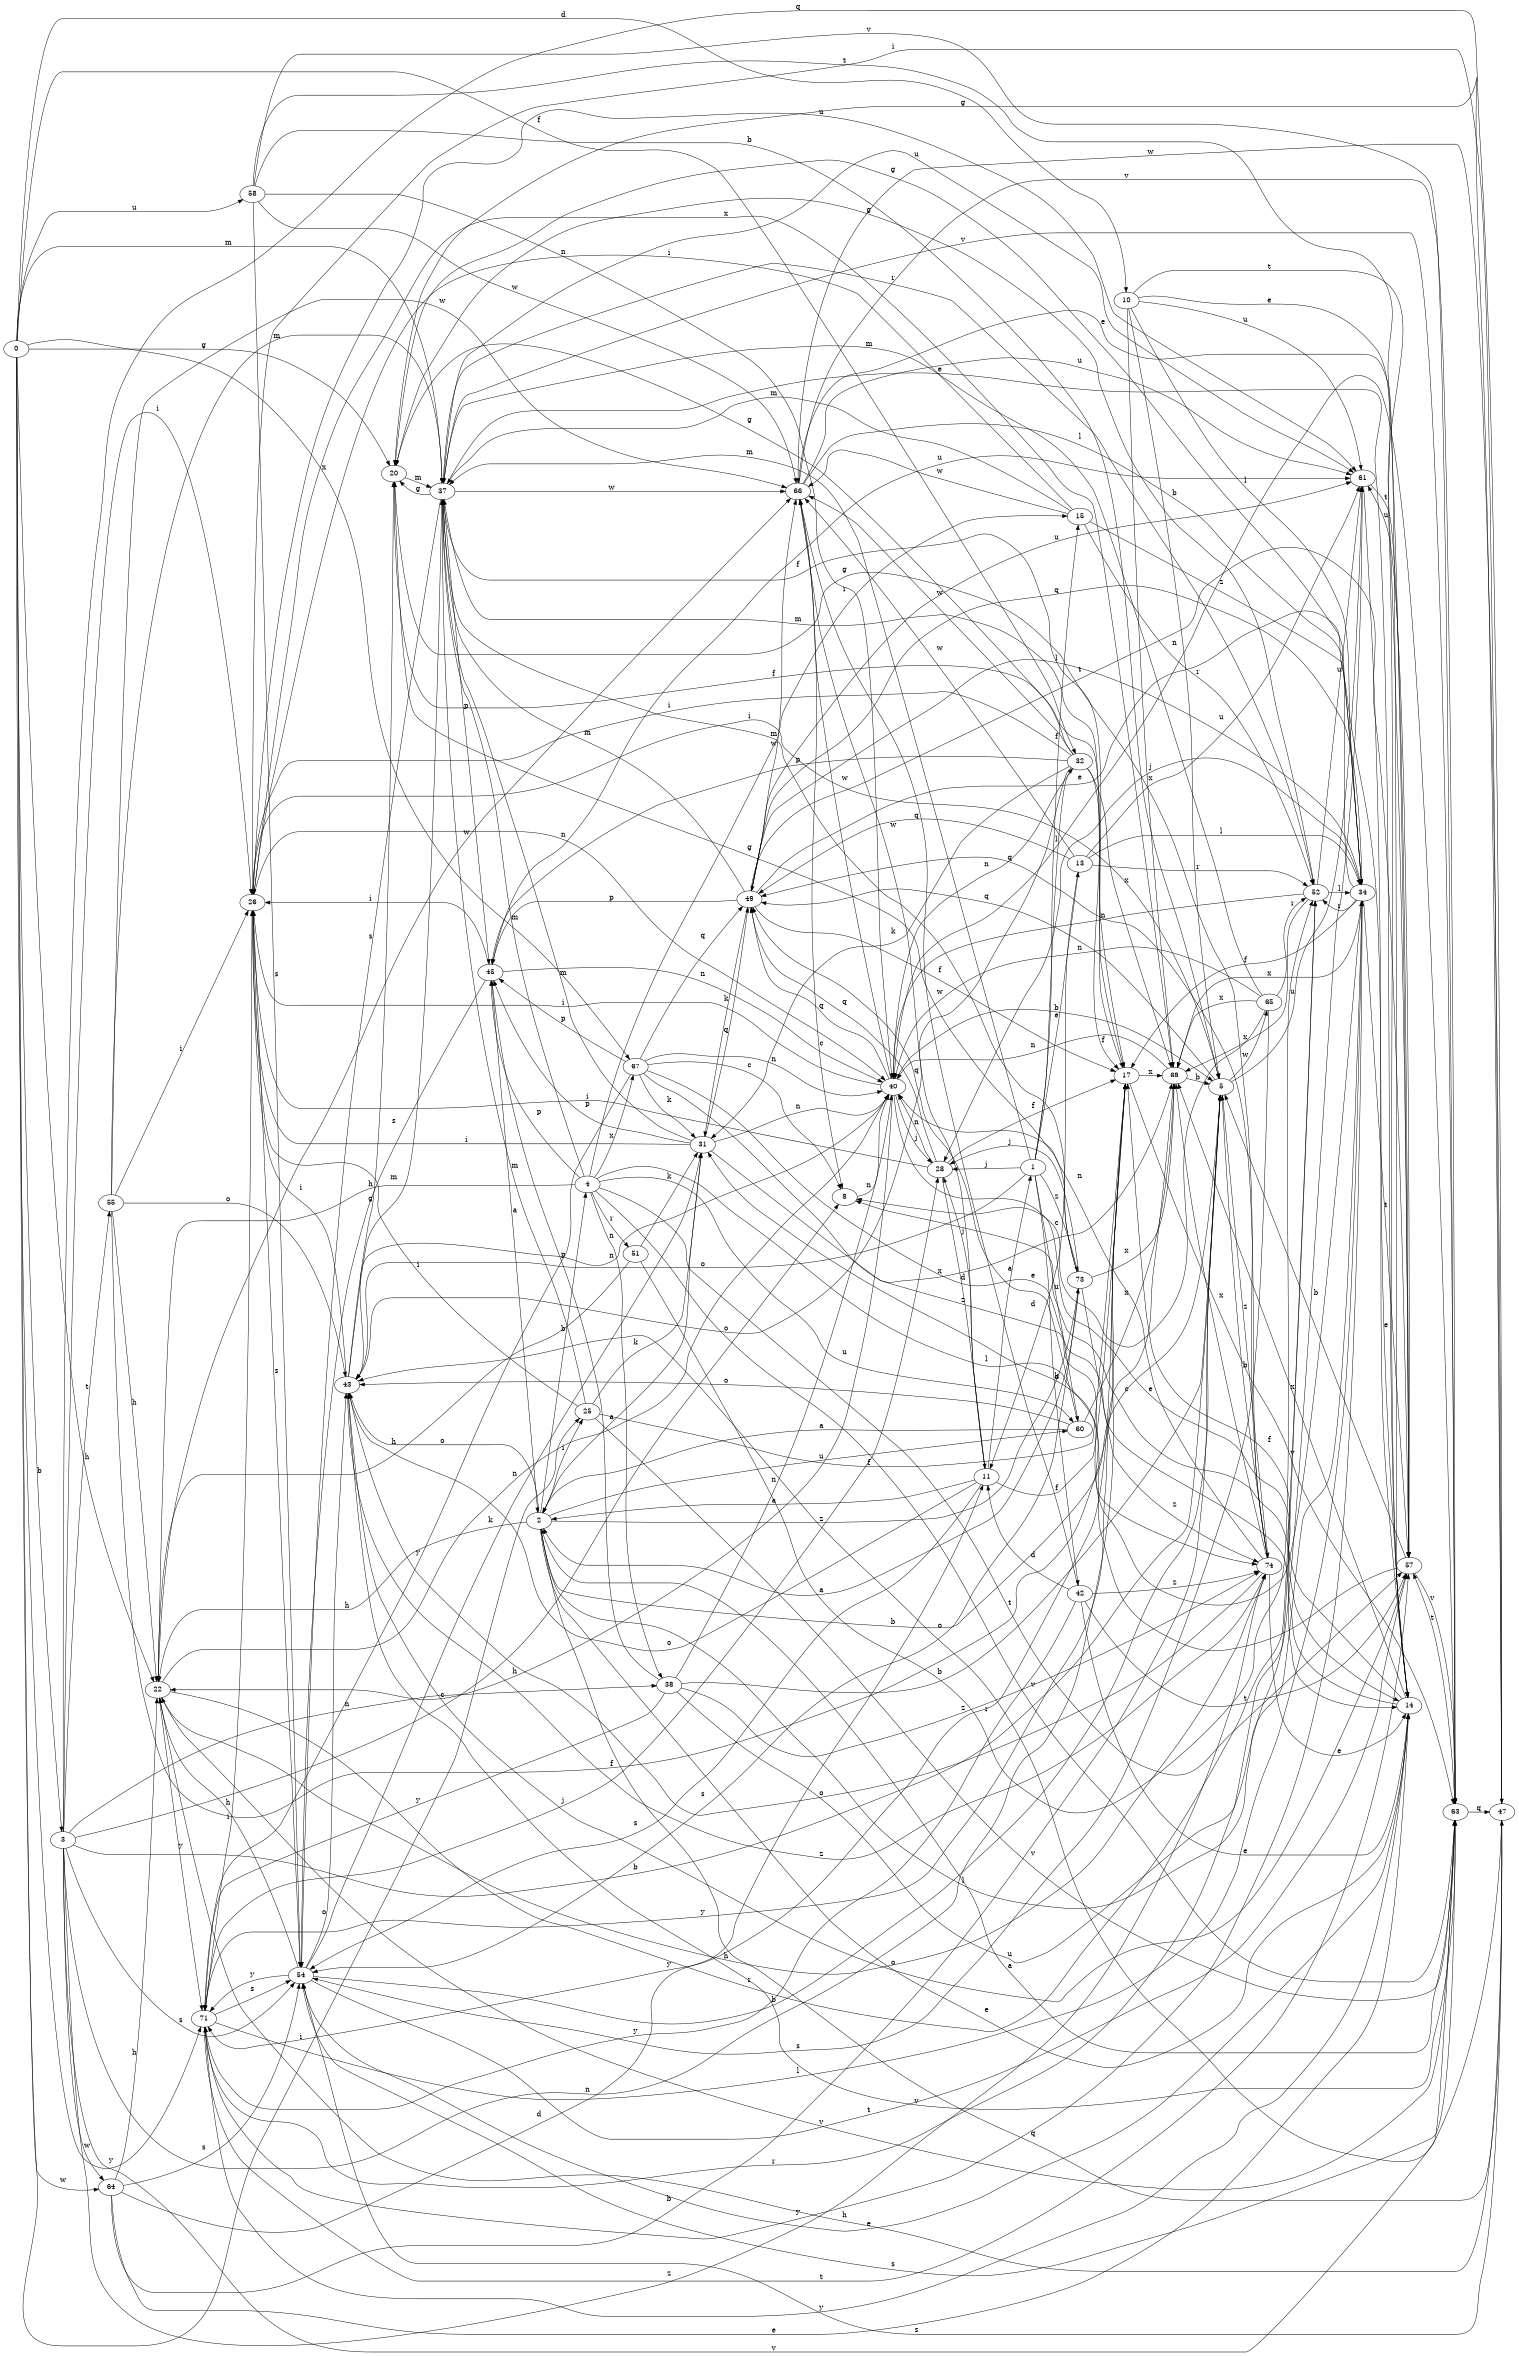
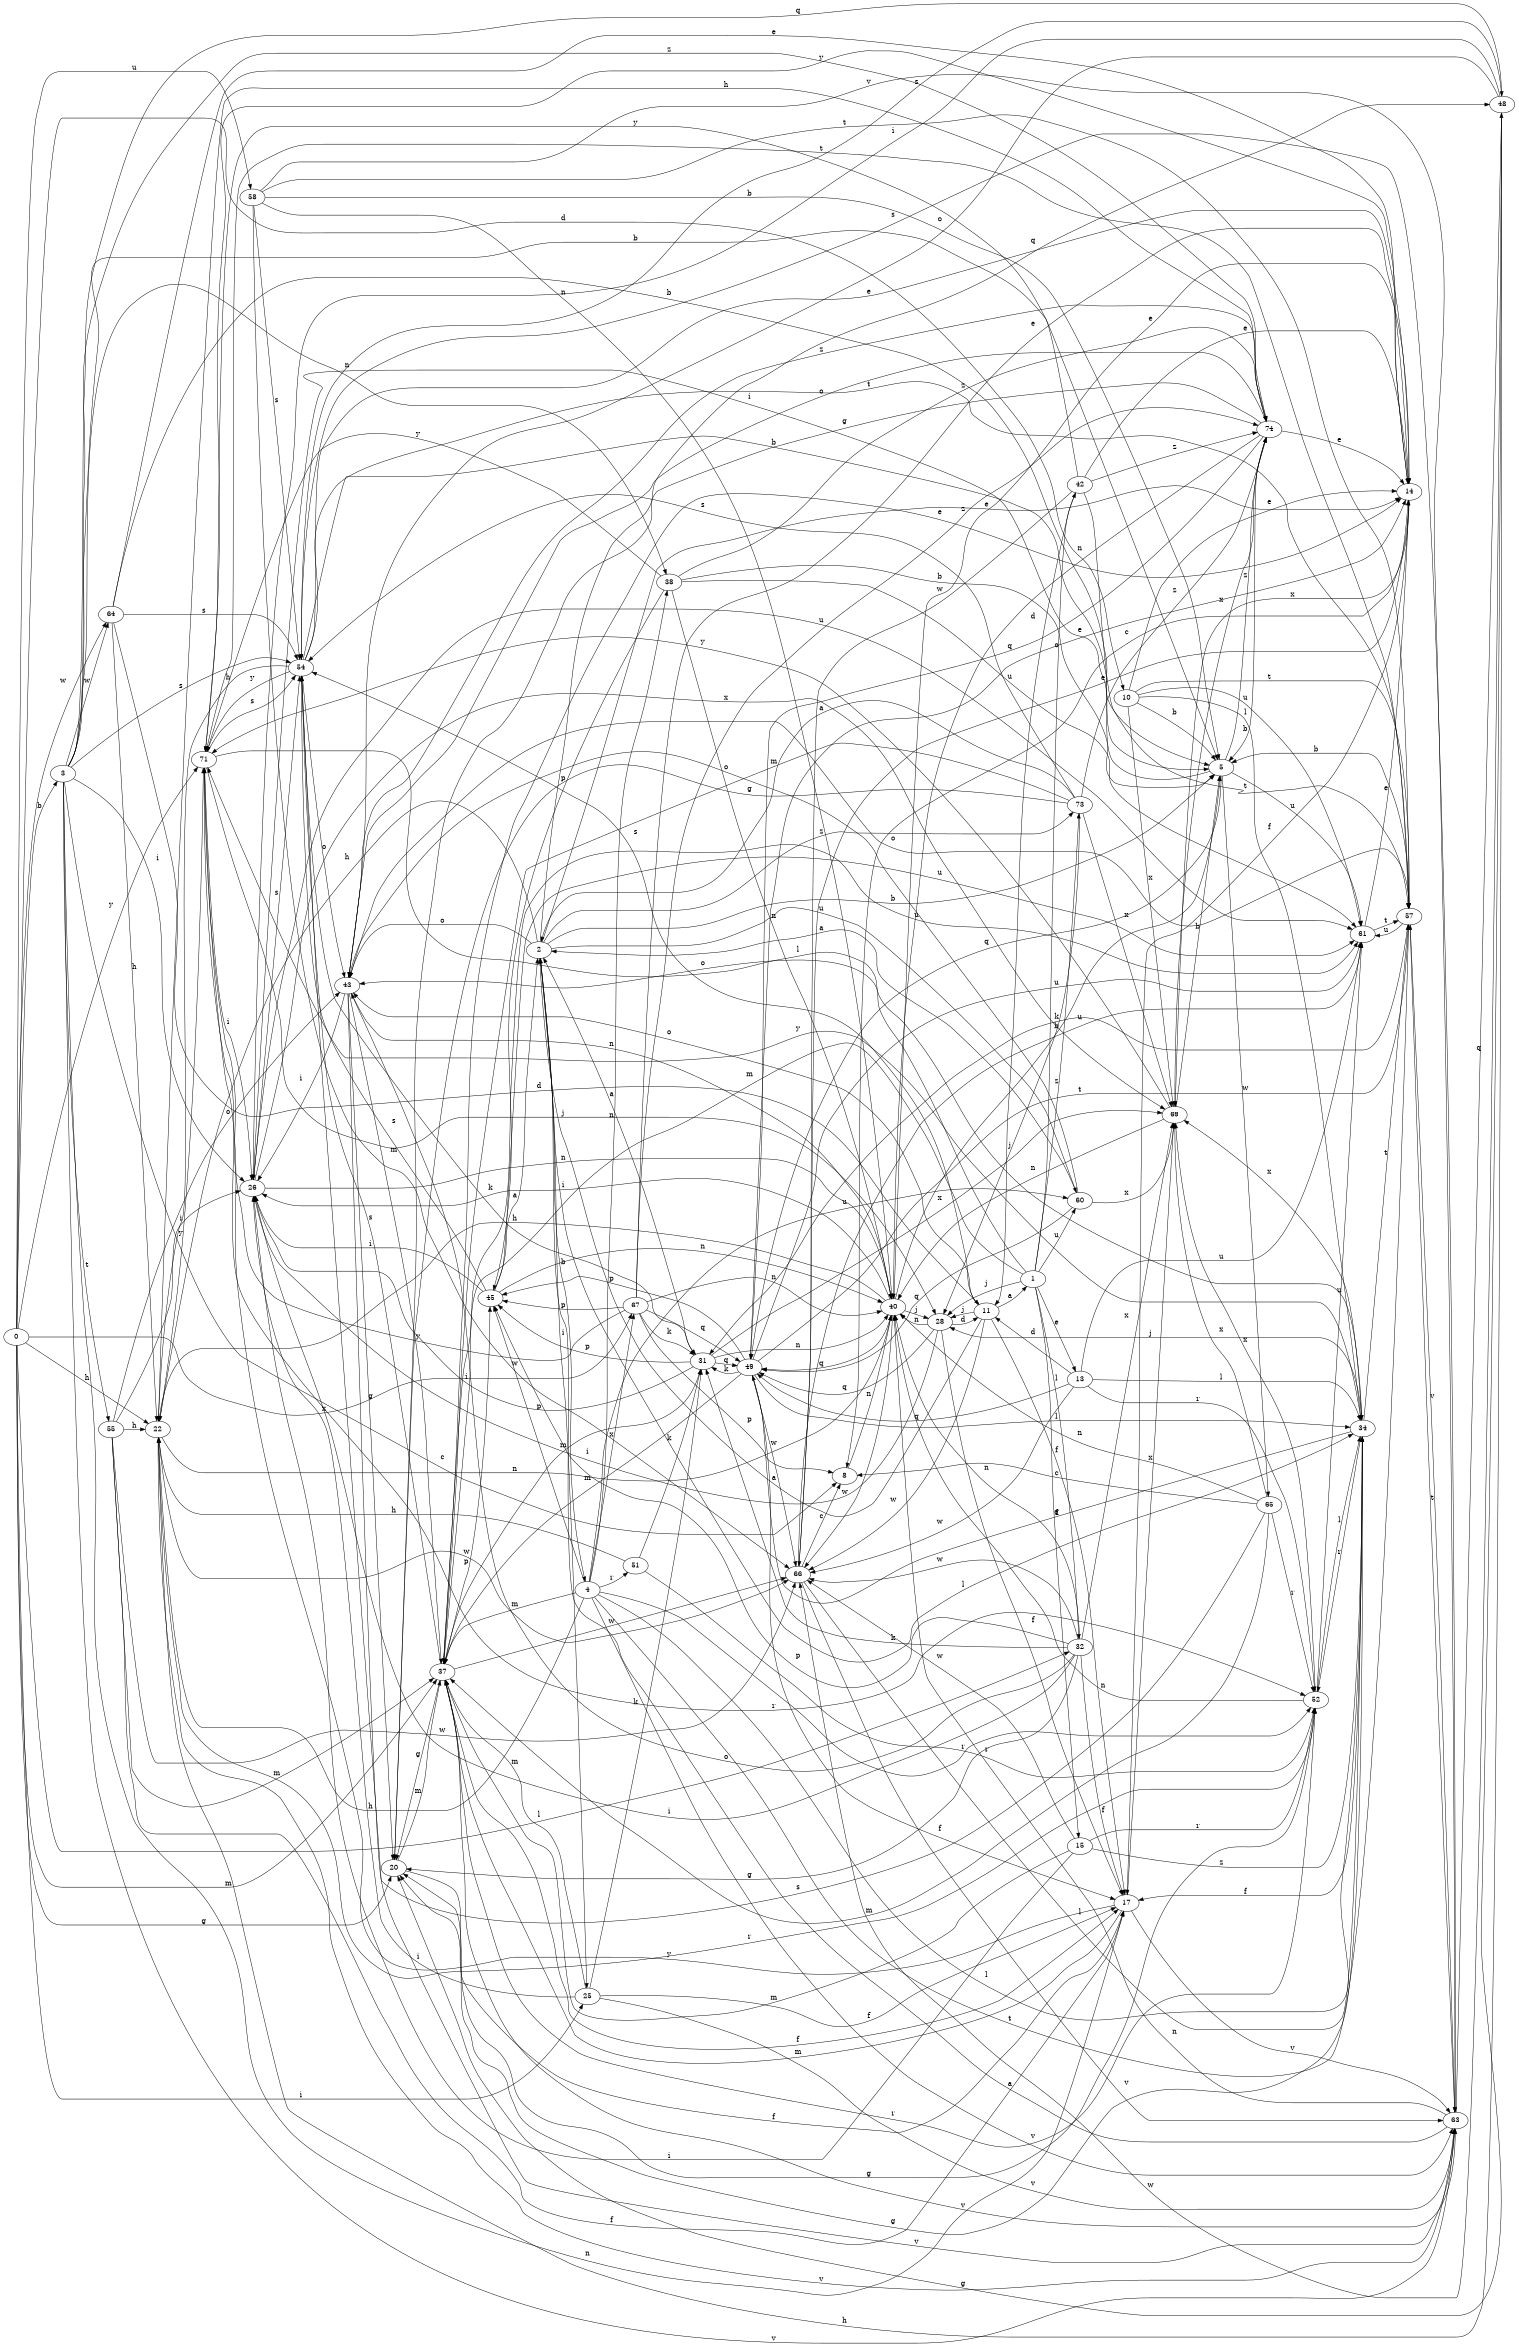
(539, 121) -> (539, 1815)
(749, 795) -> (935, 1771)
(749, 1066) -> (749, 1420)
(1502, 1812) -> (1502, 105)
